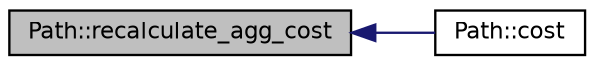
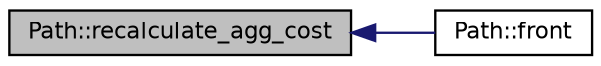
(510, 33) -> (514, 33)
